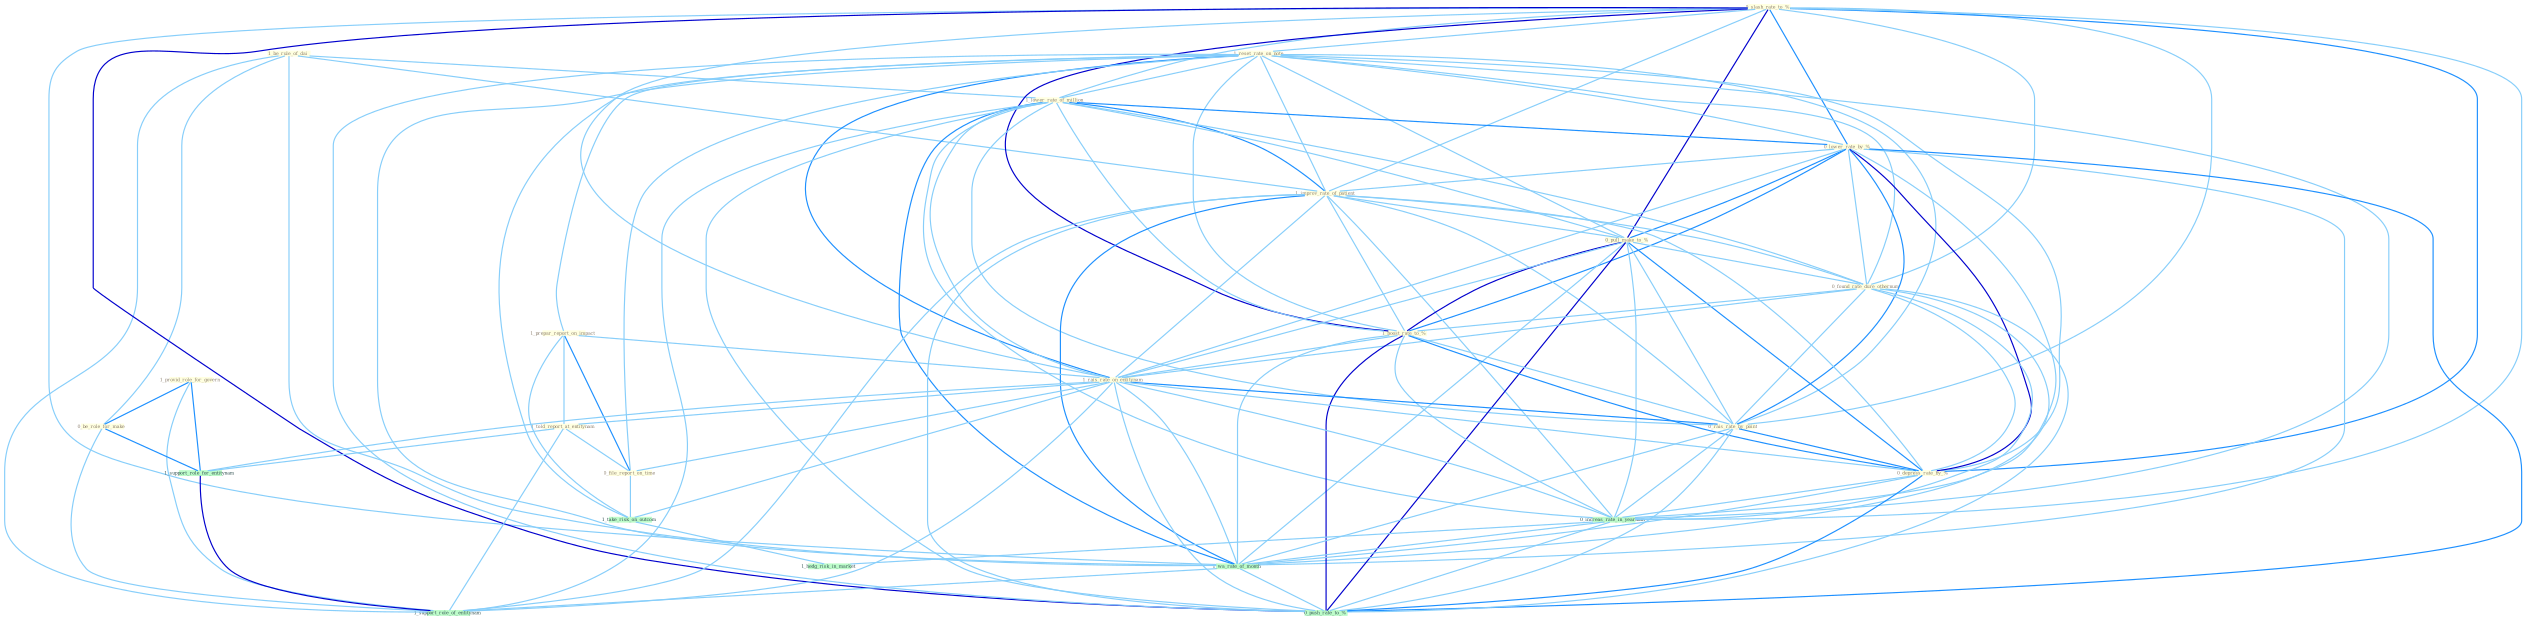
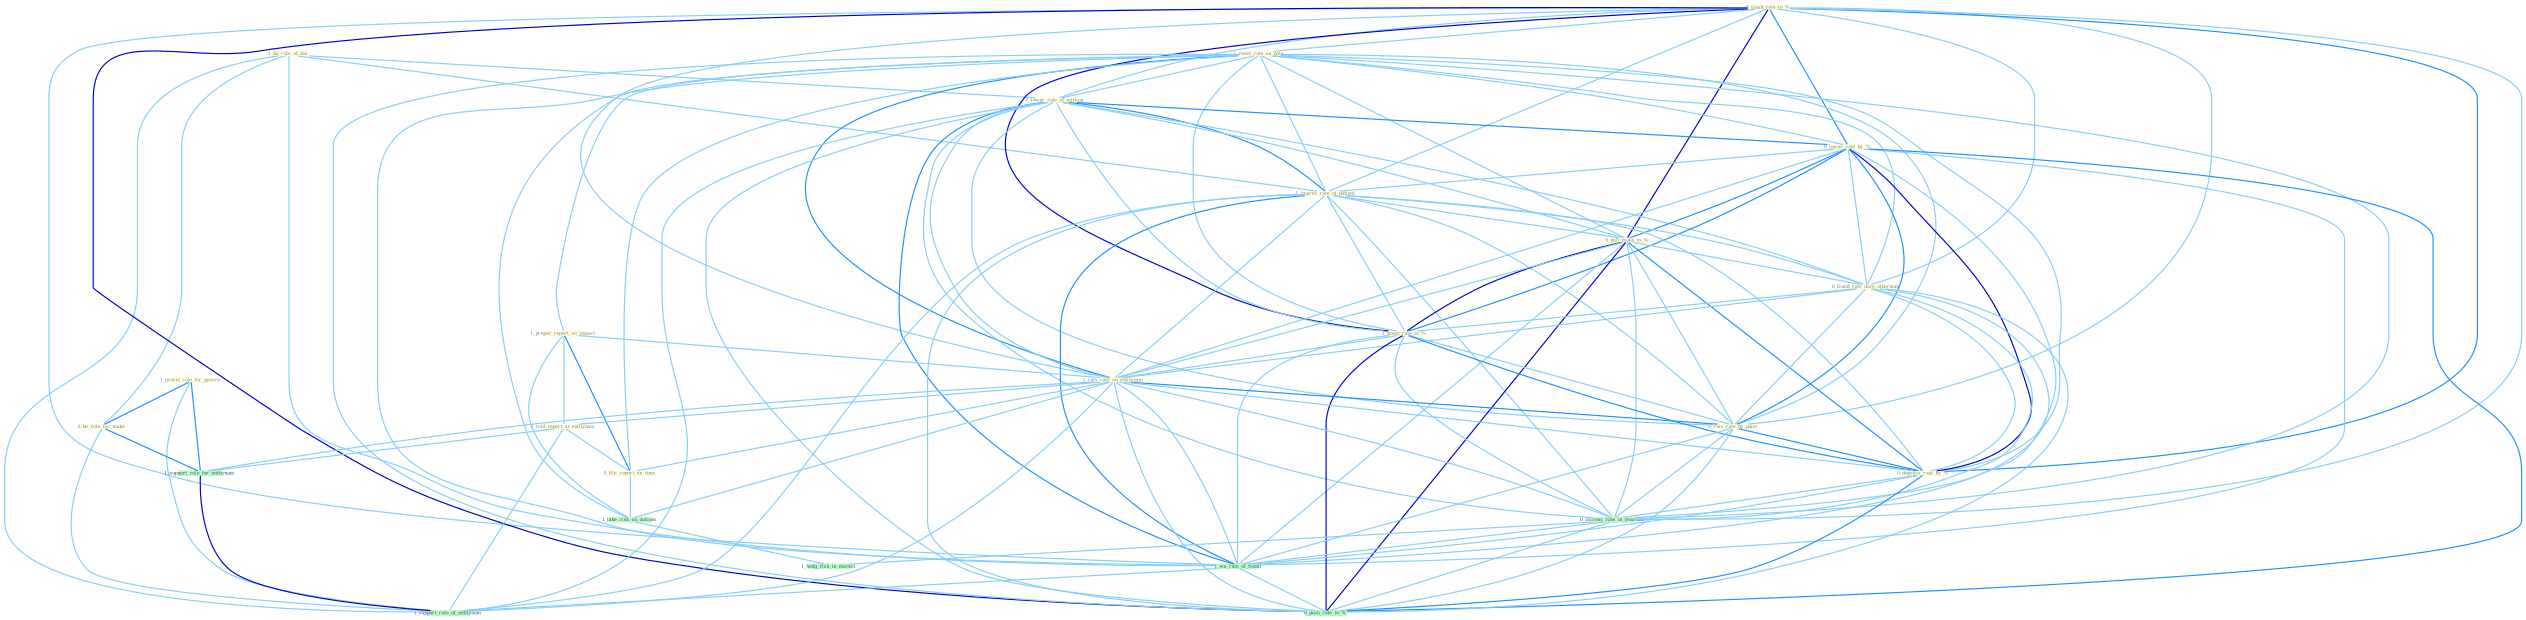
(1238, 566) -> (1238, 566)
